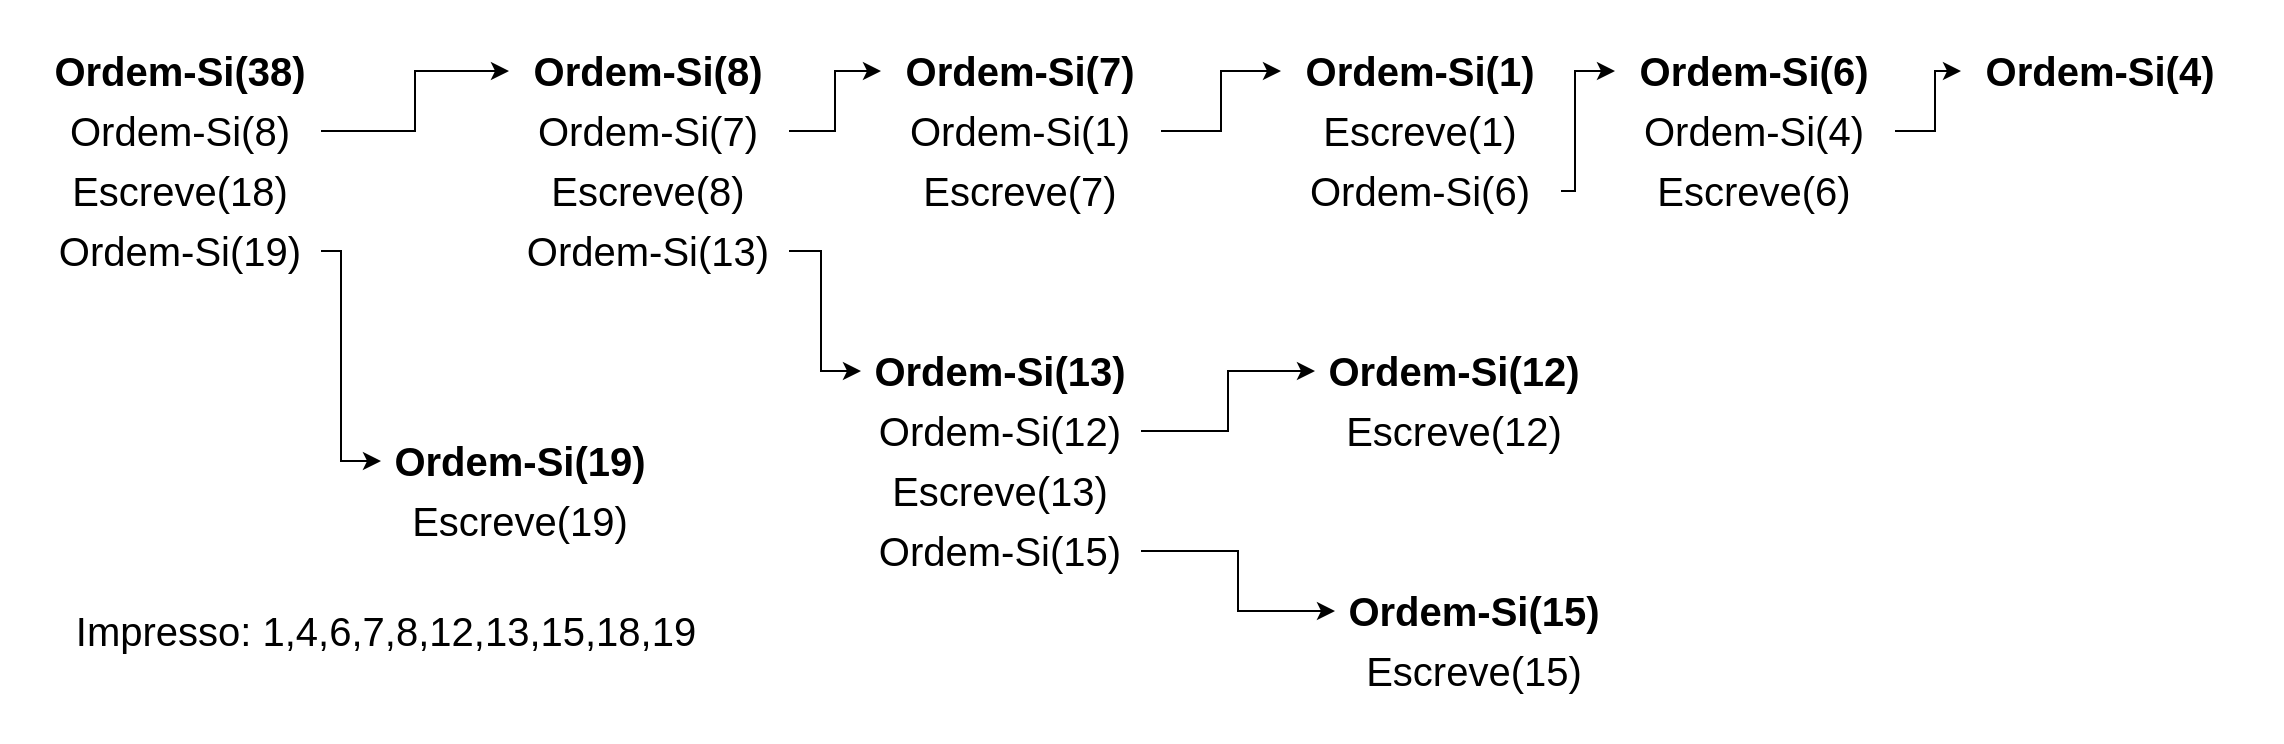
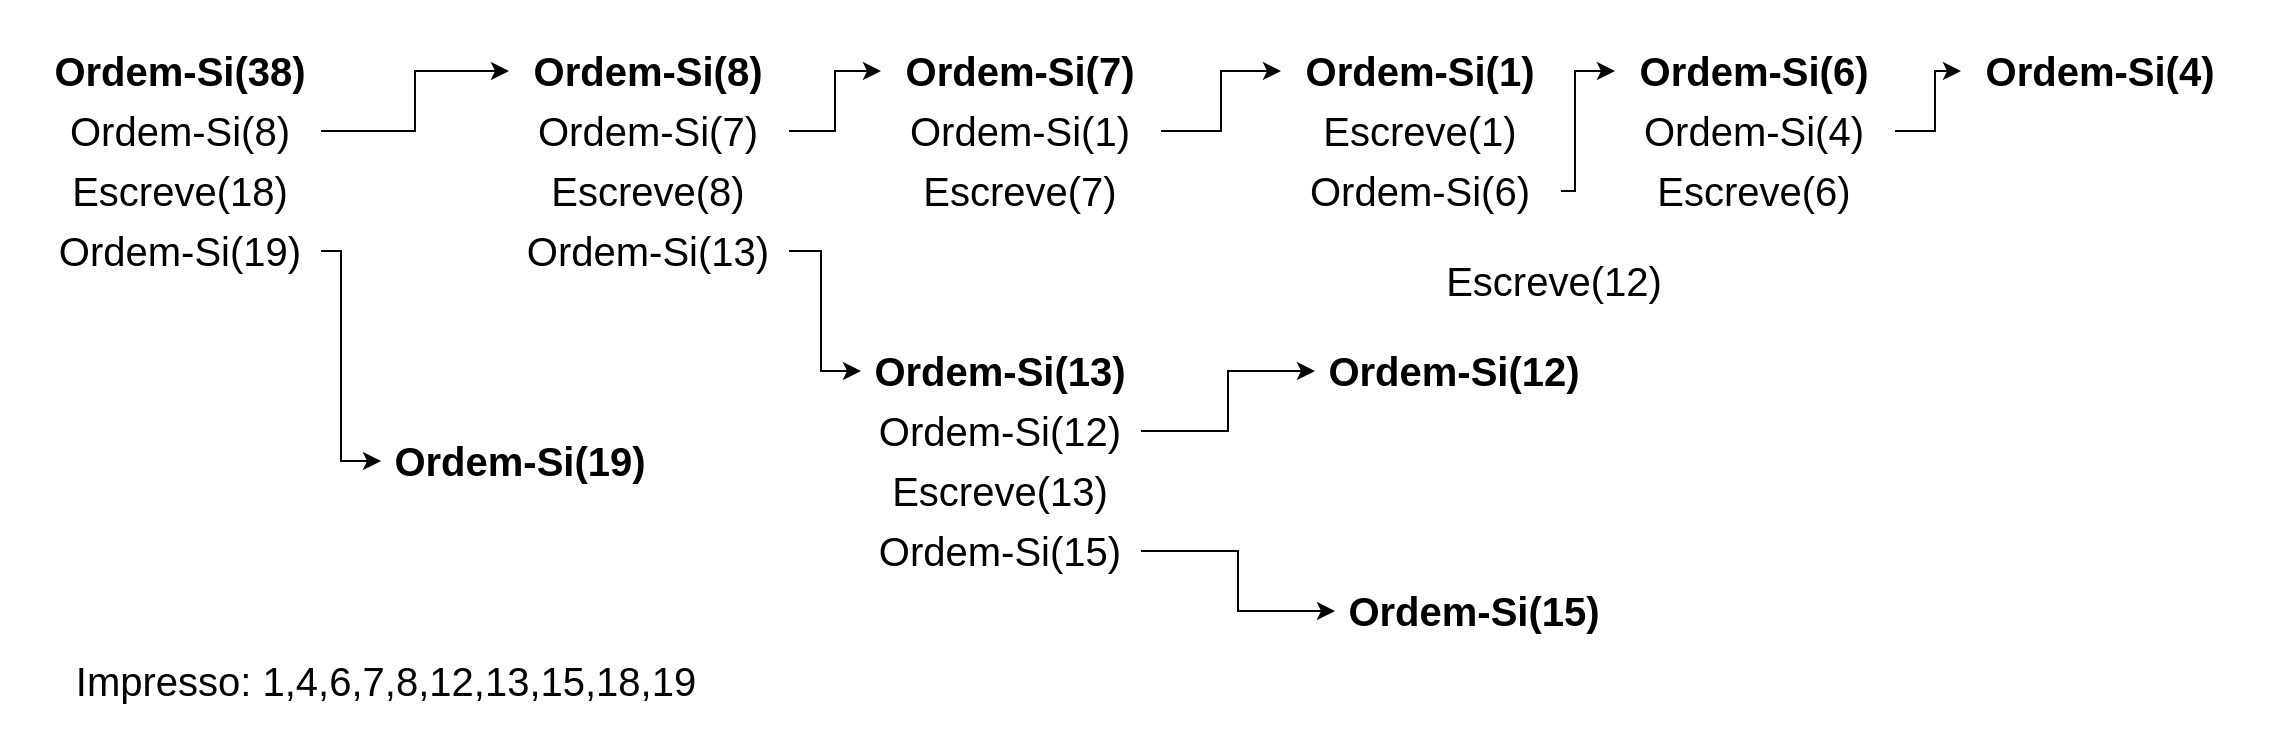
(1455, 431) -> (1555, 281)
(521, 521) -> none
(387, 631) -> (387, 681)
(1475, 671) -> none
